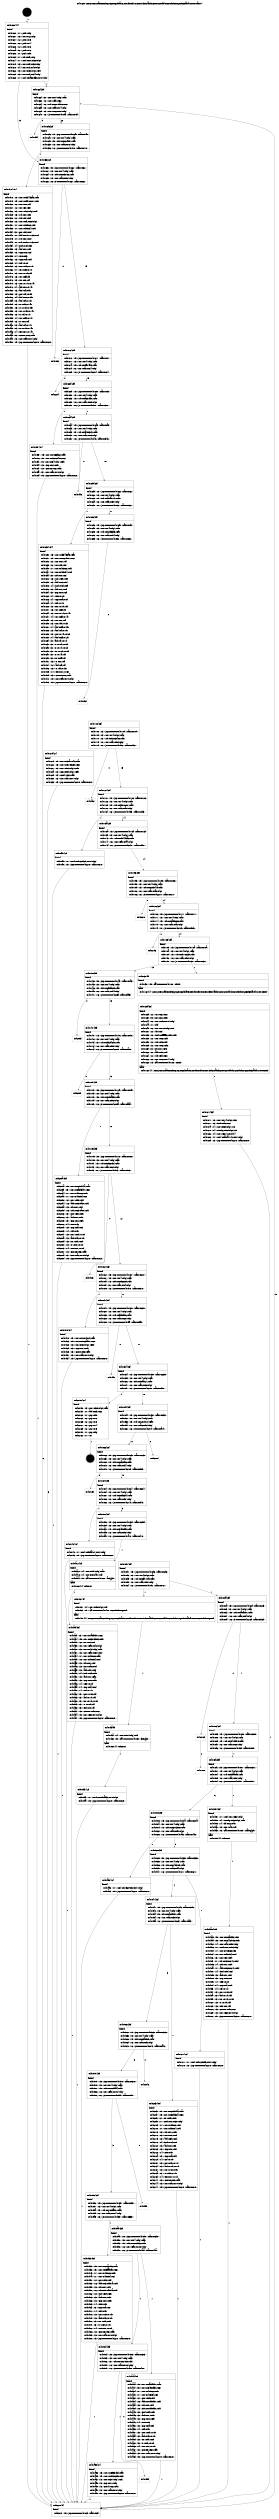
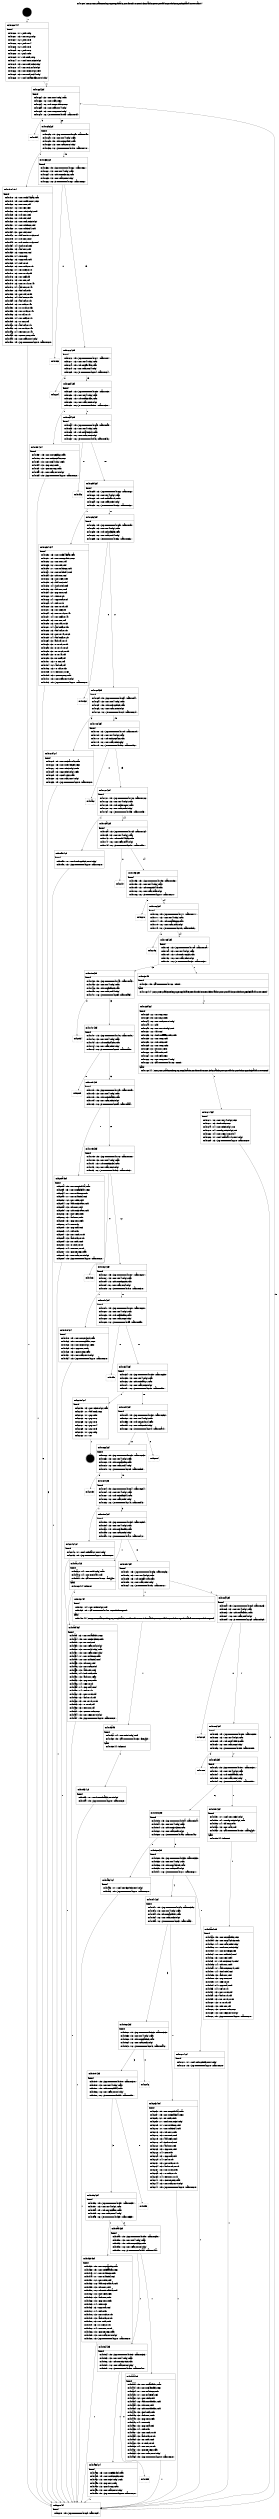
(18, 124) -> (64, 154)
none -> (114, 701)
none -> (120, 884)
none -> (203, 999)
none -> (132, 1550)
(201, 1754) -> (206, 1758)
none -> (123, 2223)
